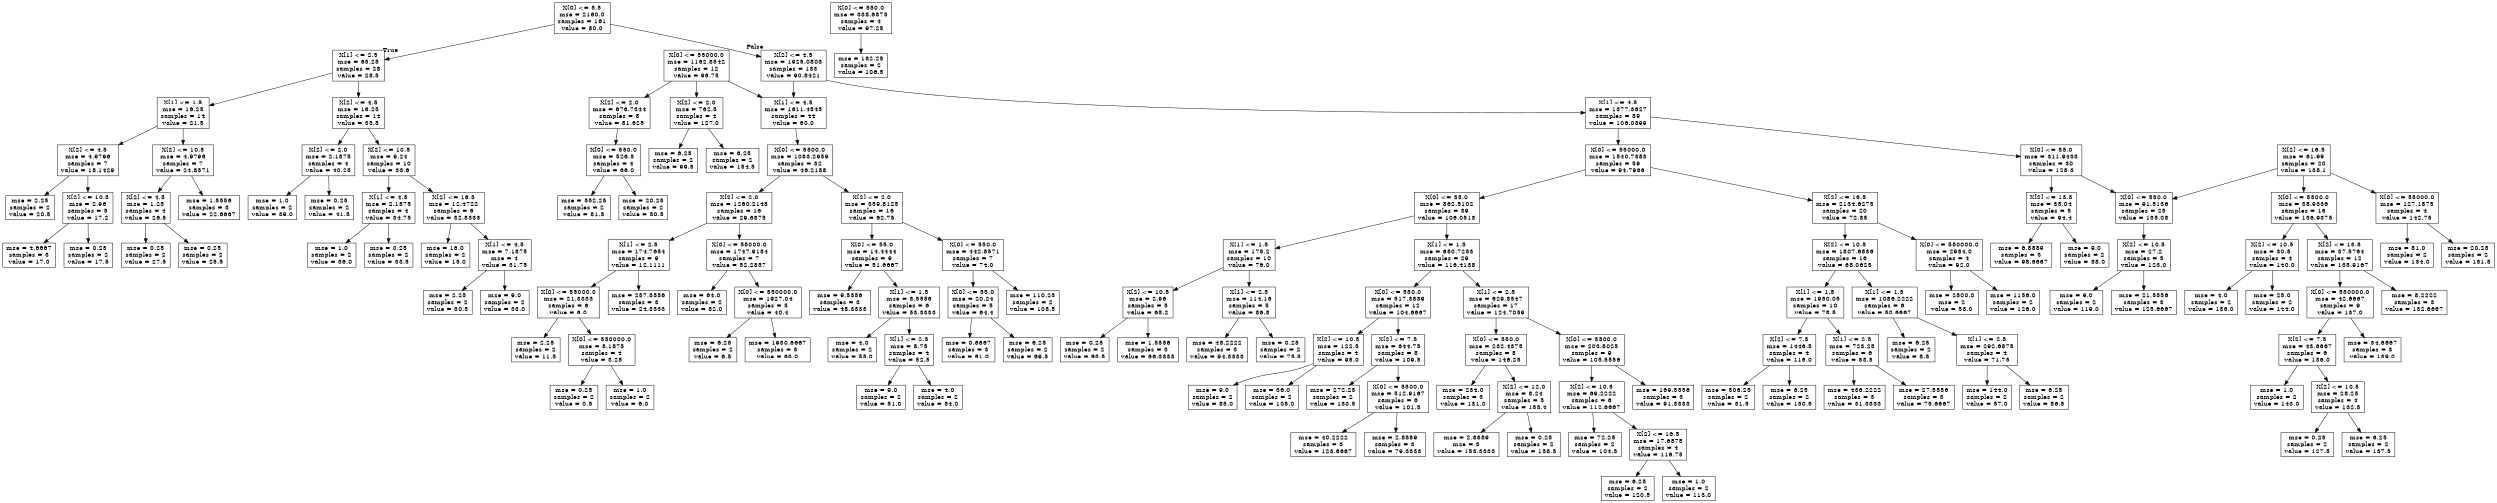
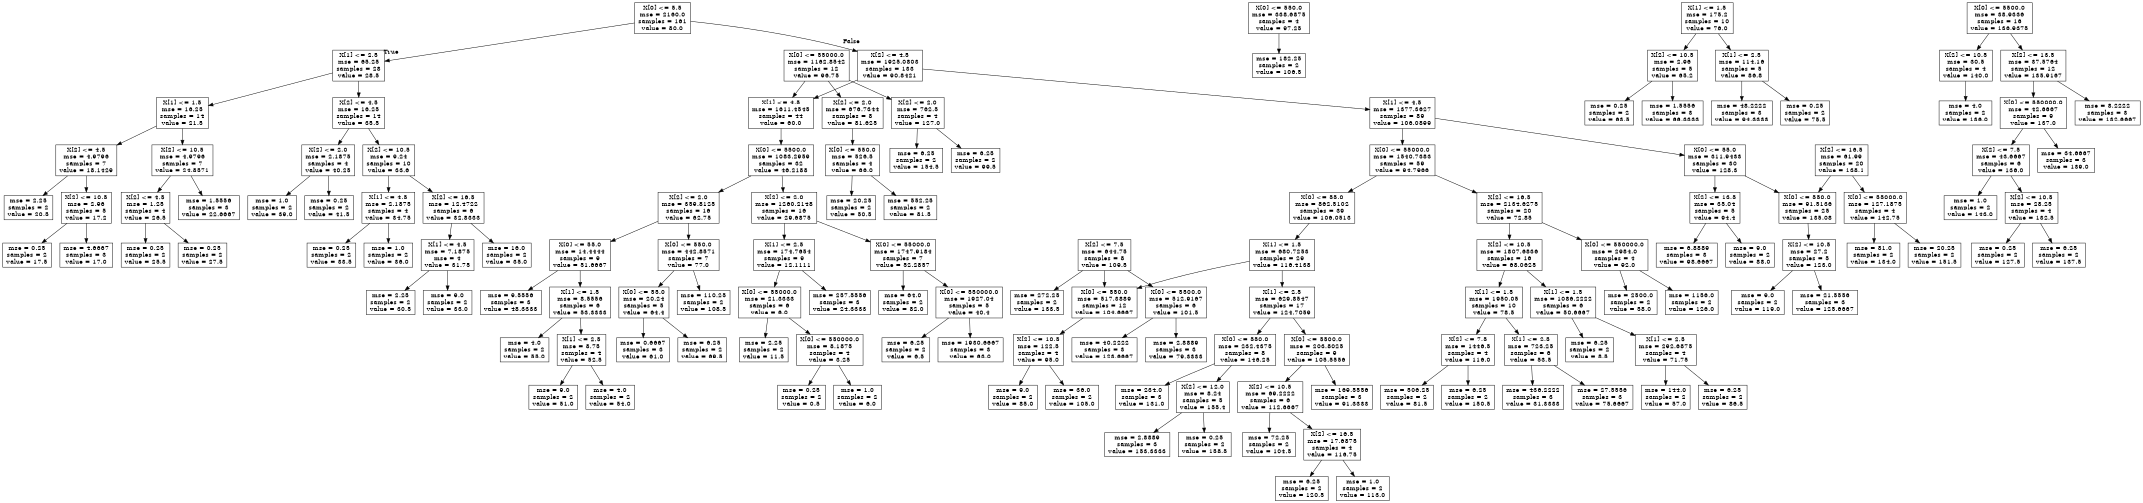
(2304, 182) -> none
(1347, 232) -> none
(446, 255) -> (507, 255)
(973, 255) -> (689, 255)
(1952, 302) -> (1631, 302)
(2272, 302) -> none
(1398, 324) -> (1104, 276)
(1466, 445) -> (1137, 445)
